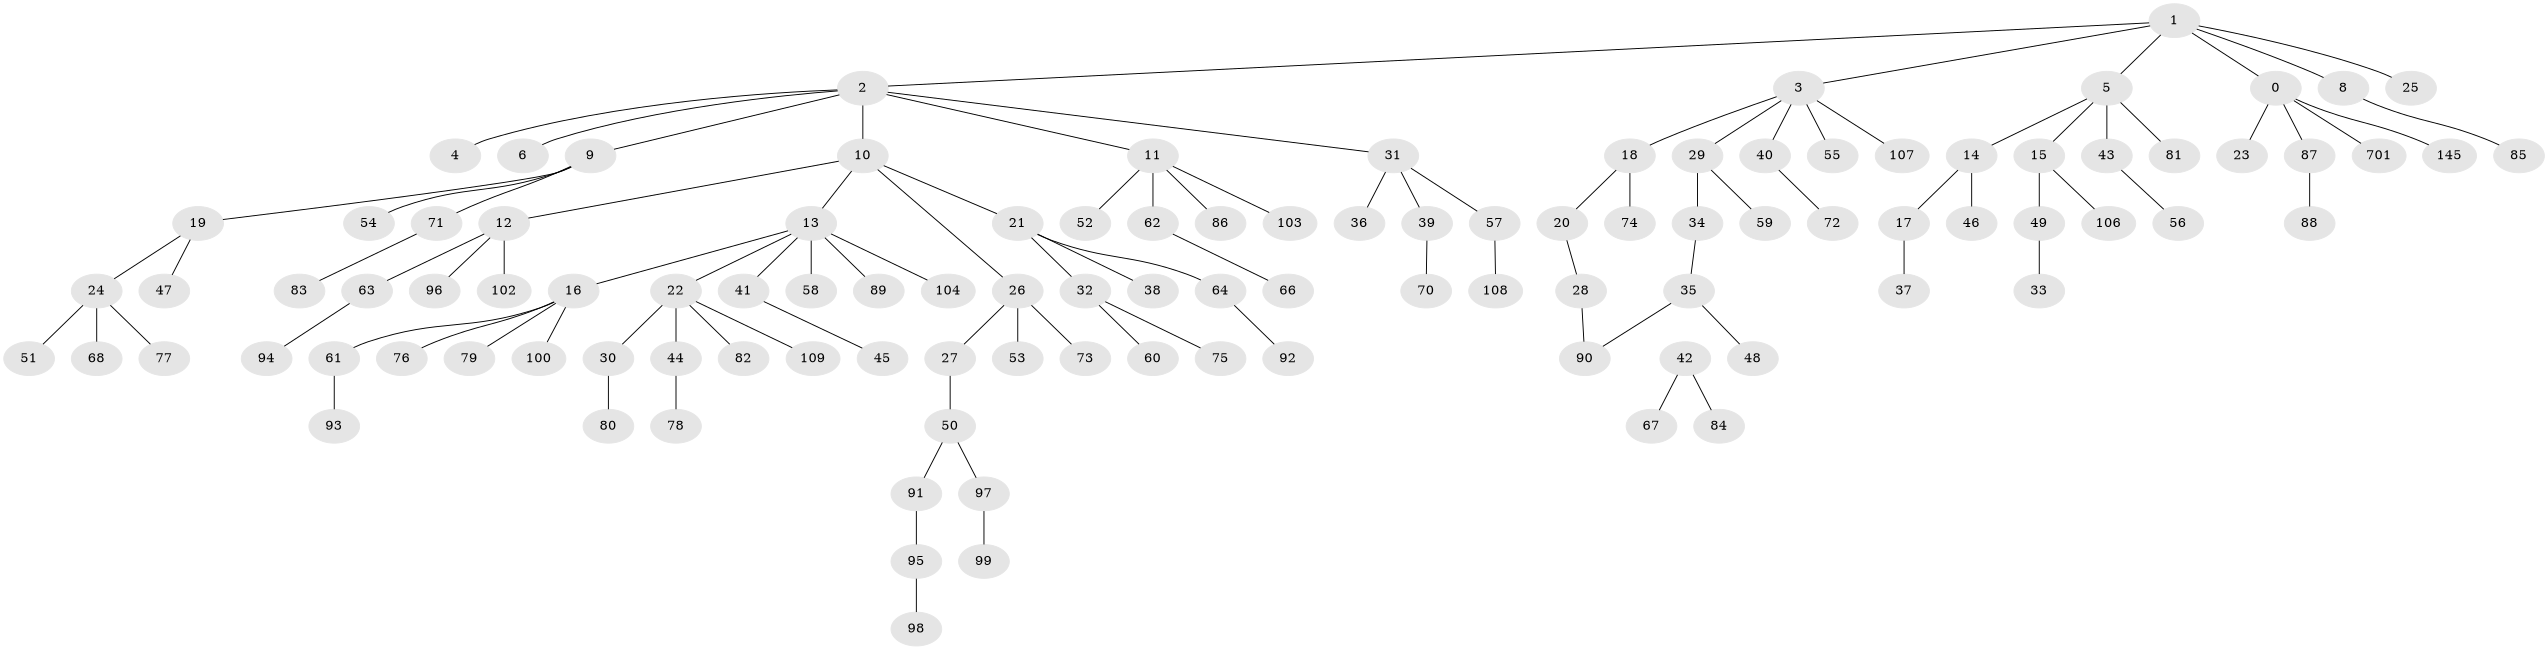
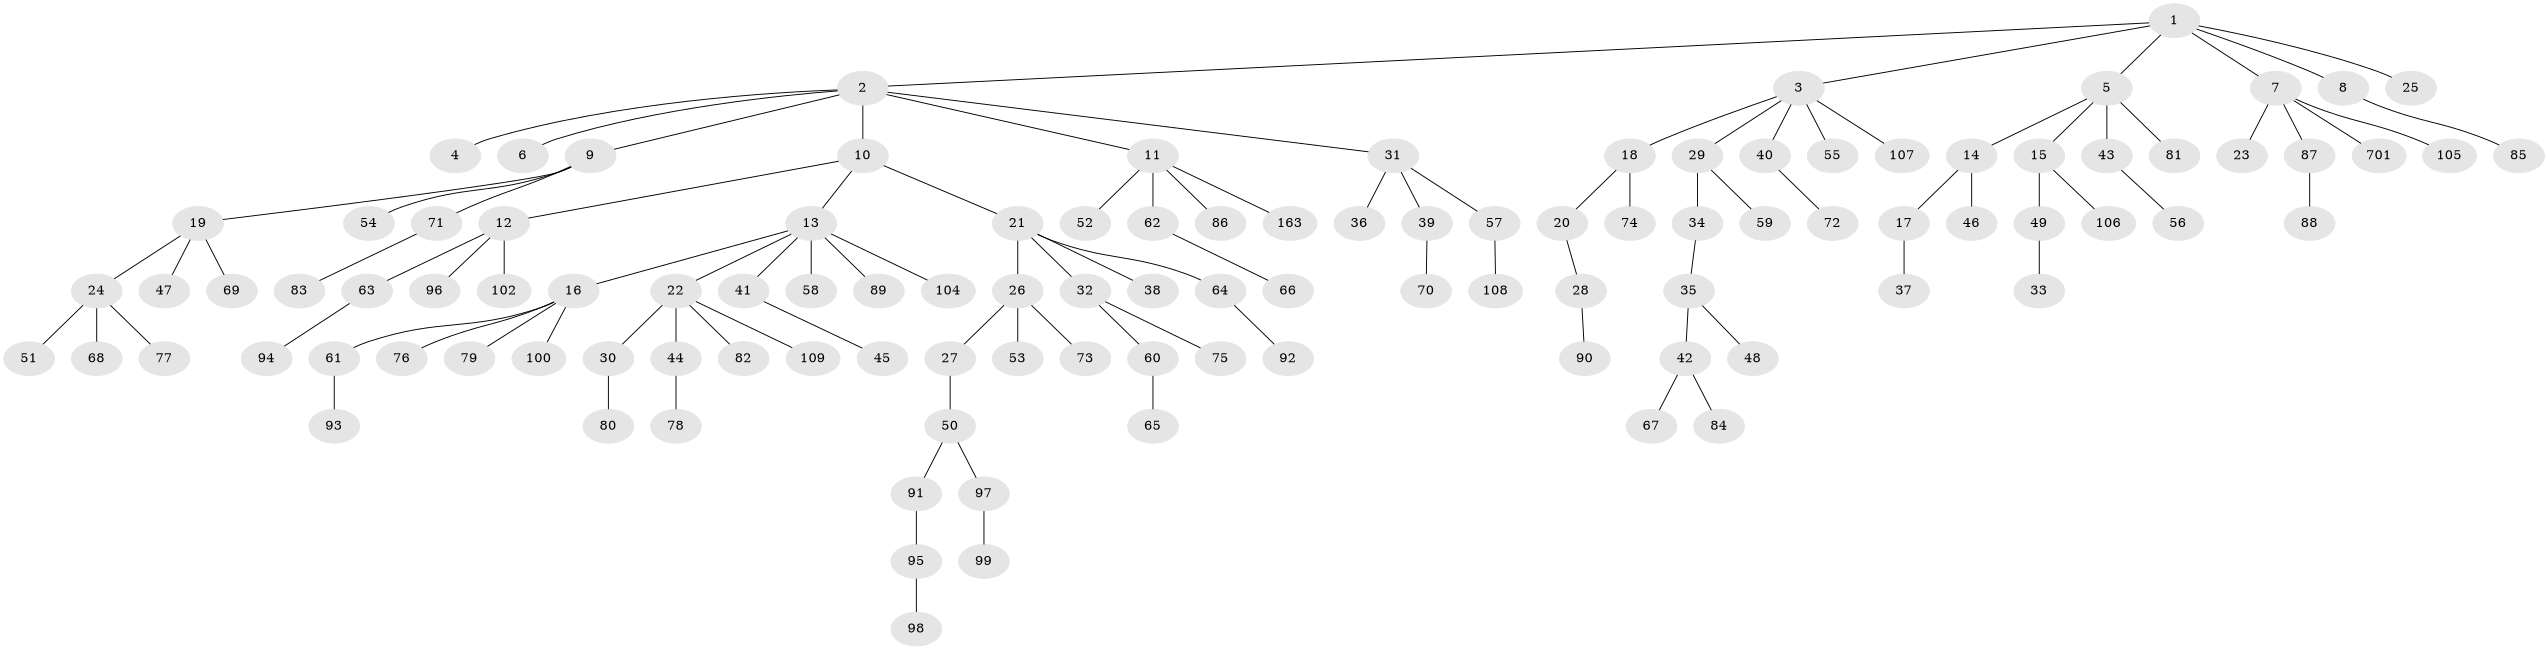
(2276, 88) -> (2276, 88)
(2450, 156) -> (2450, 156)
(940, 223) -> (1018, 257)
(1290, 223) -> (1290, 223)
none -> (232, 291)
(1637, 325) -> (1687, 325)
none -> (1153, 426)
